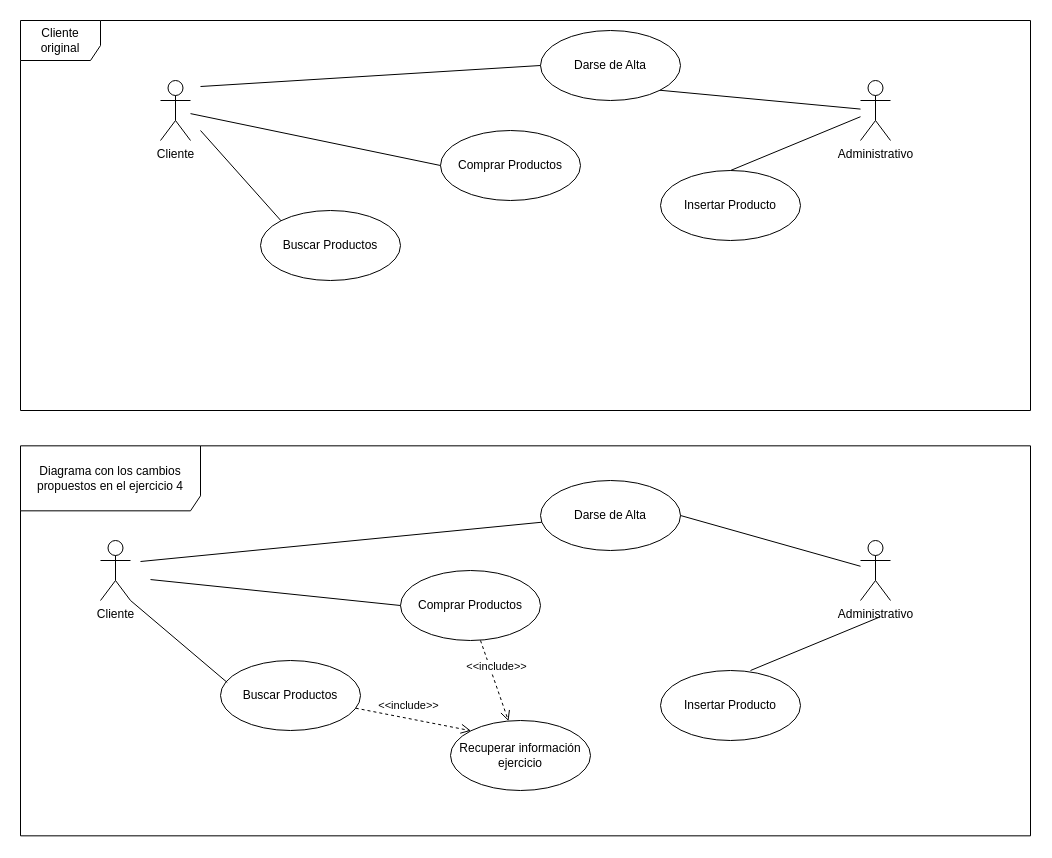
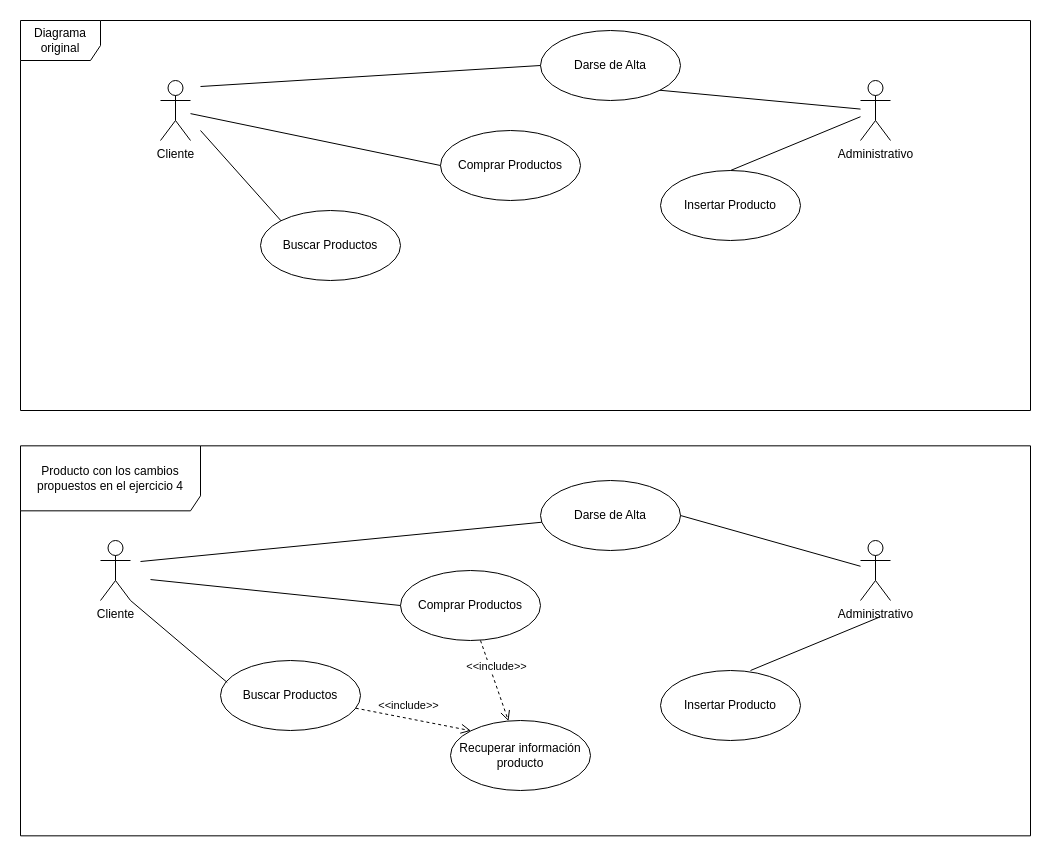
(61, 41) -> (61, 41)
(111, 479) -> (111, 479)
(521, 756) -> (521, 756)
